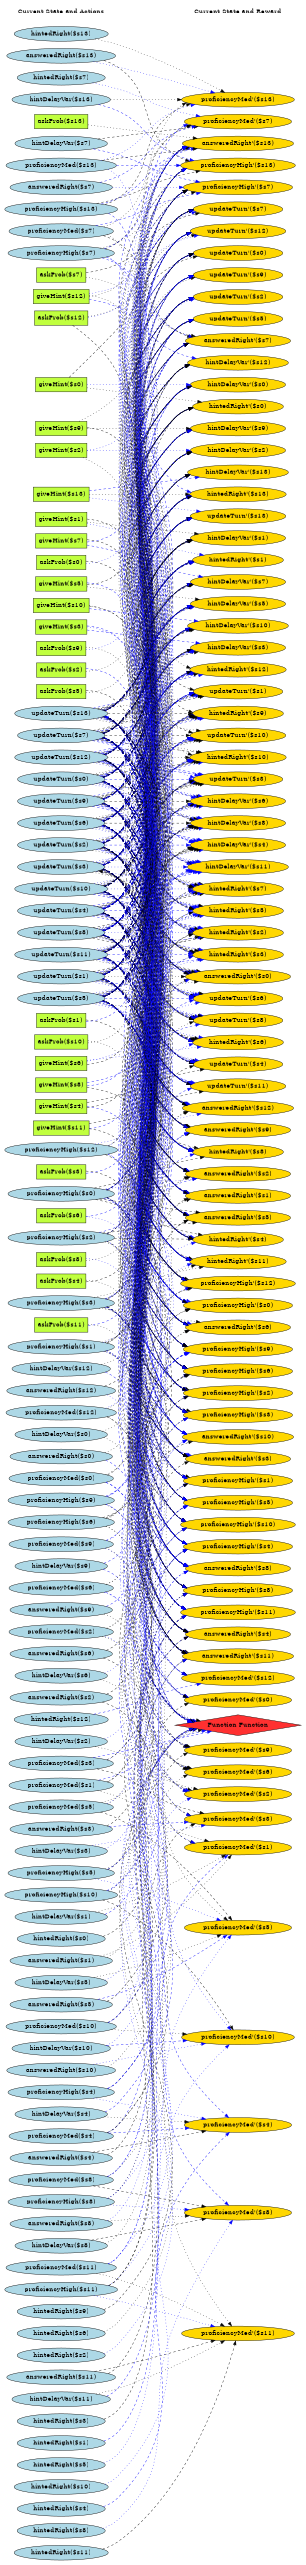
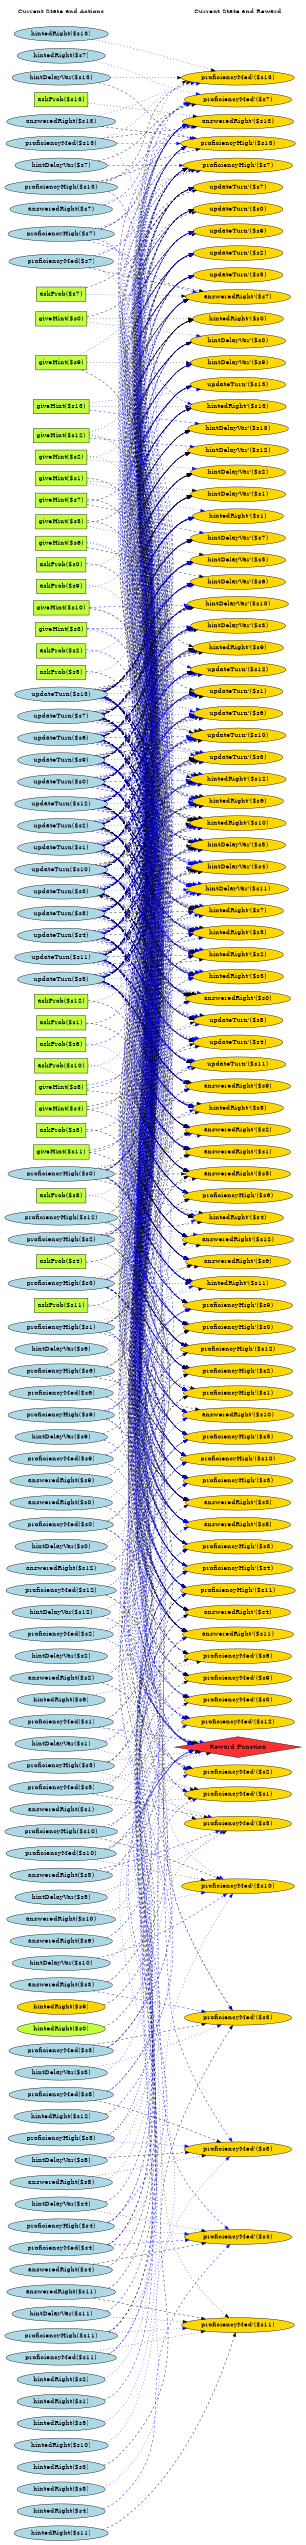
(144, 270) -> (146, 517)
(146, 1514) -> none
(238, 1725) -> (238, 1747)
(61, 1939) -> (61, 2029)
(61, 2312) -> (61, 2007)
